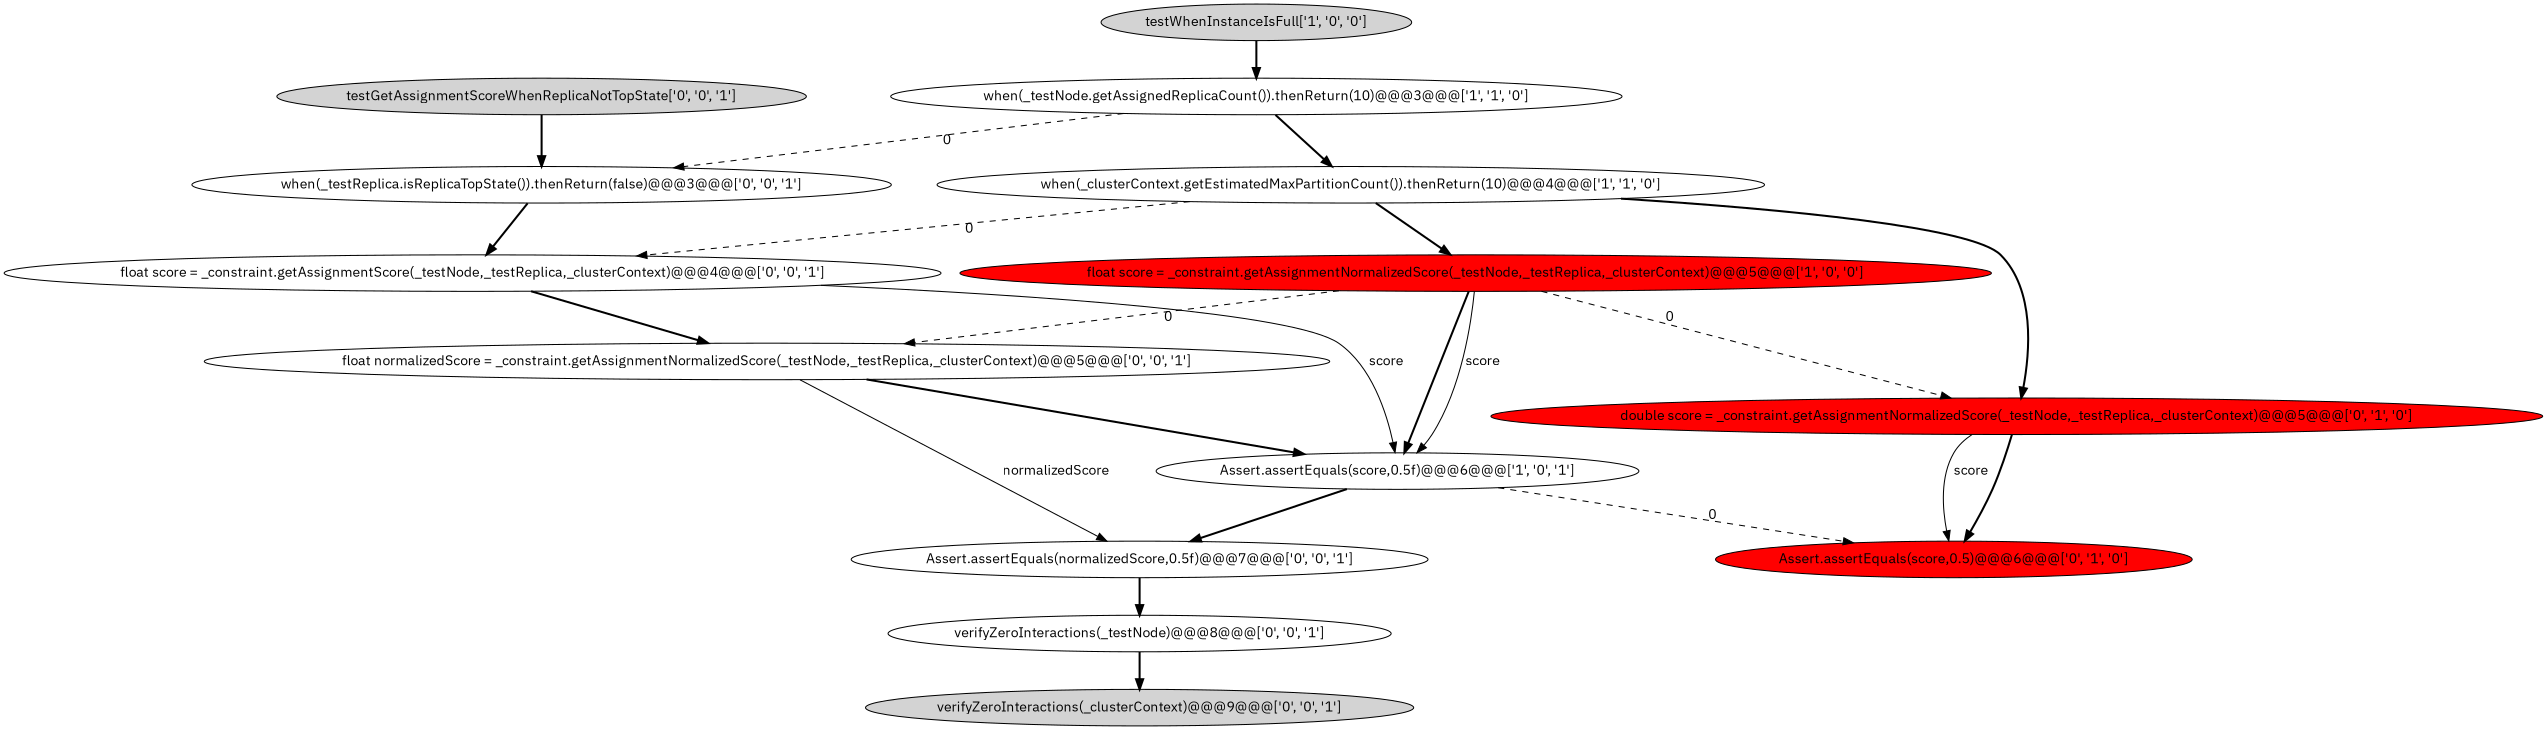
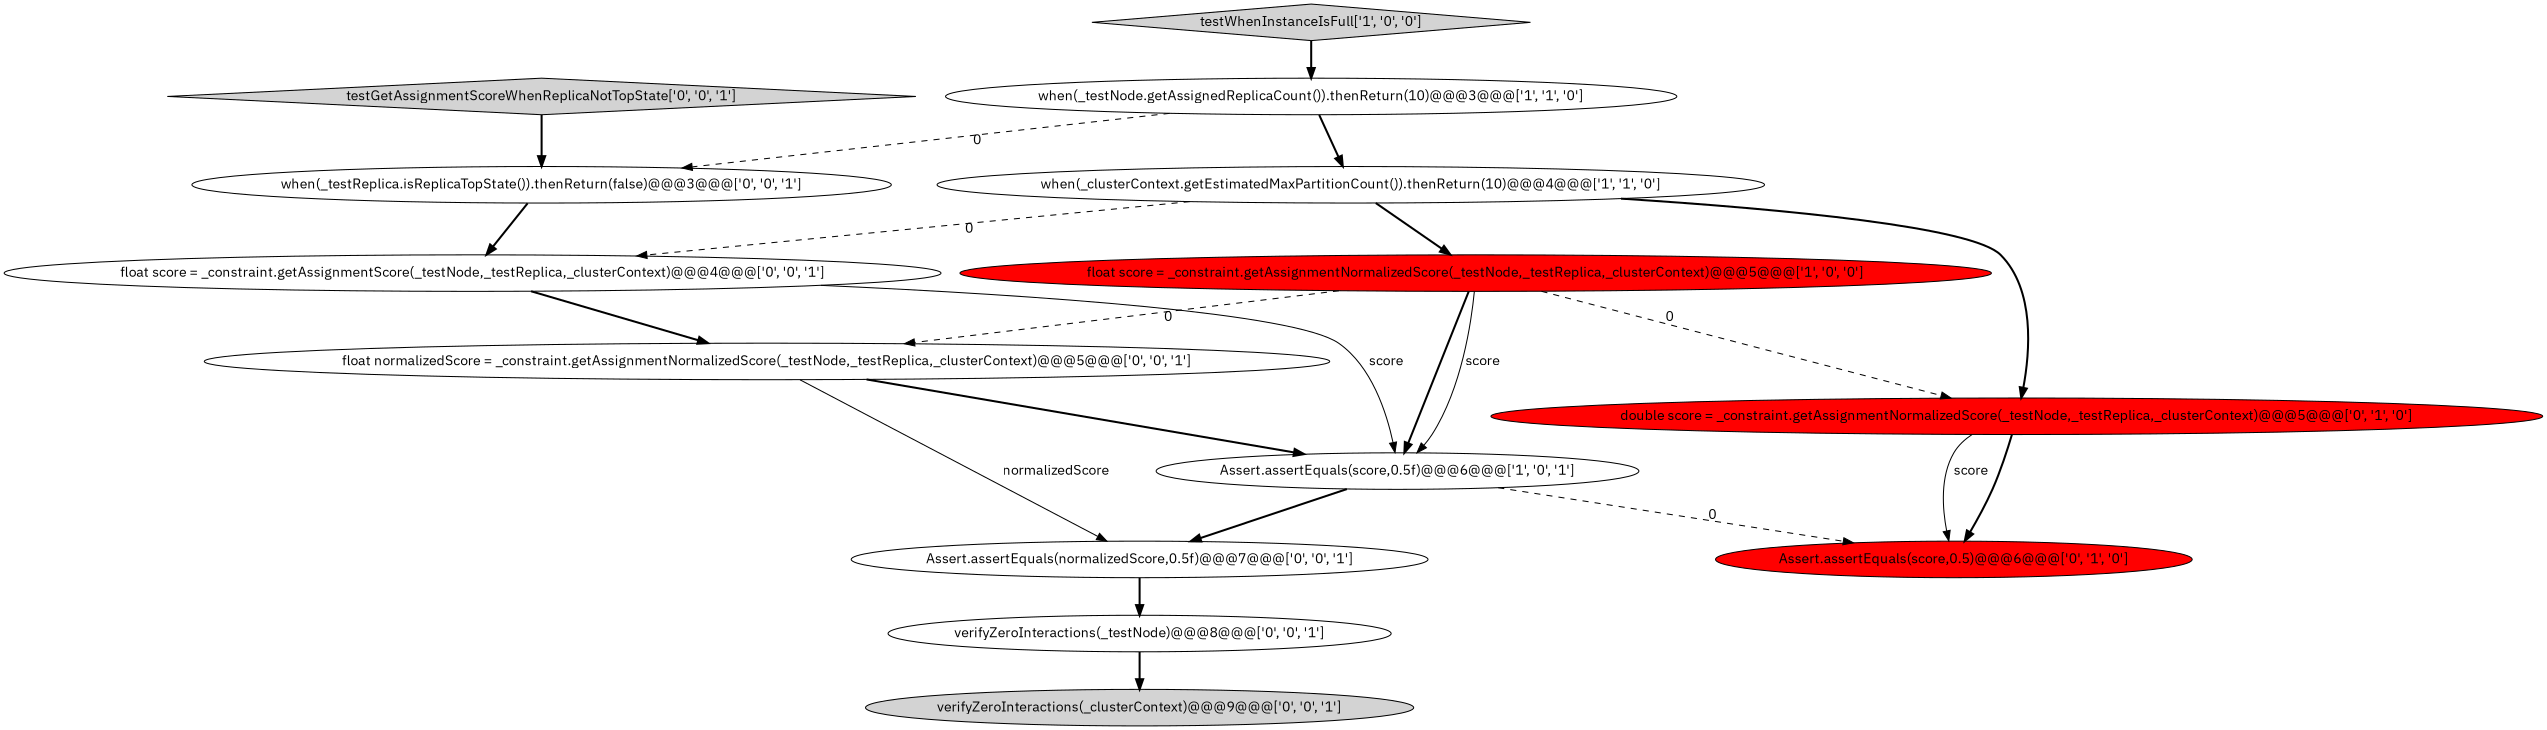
(1256, 22) -> (1311, 22)
(542, 96) -> (542, 96)
